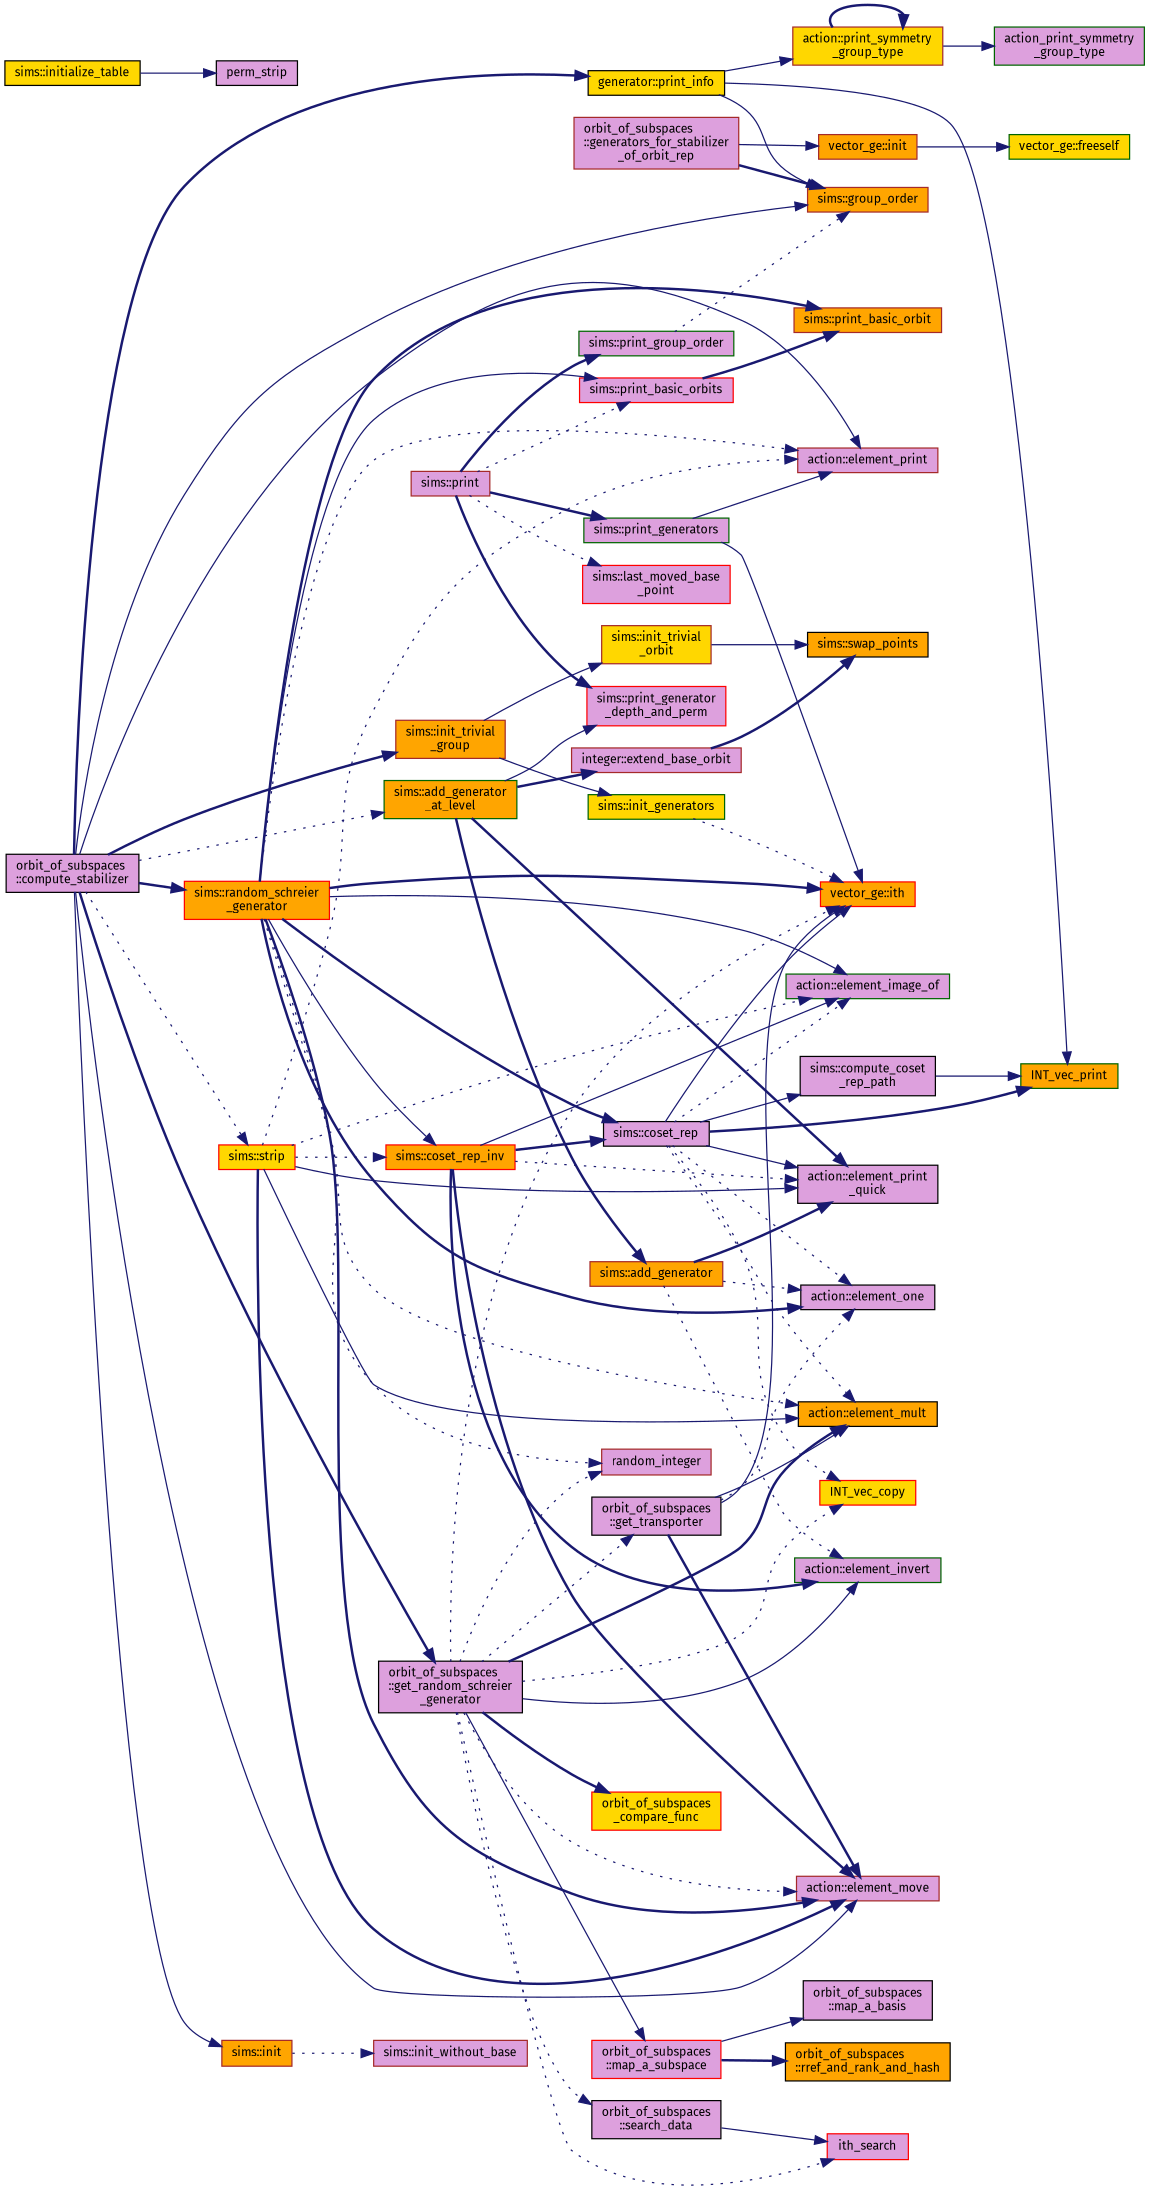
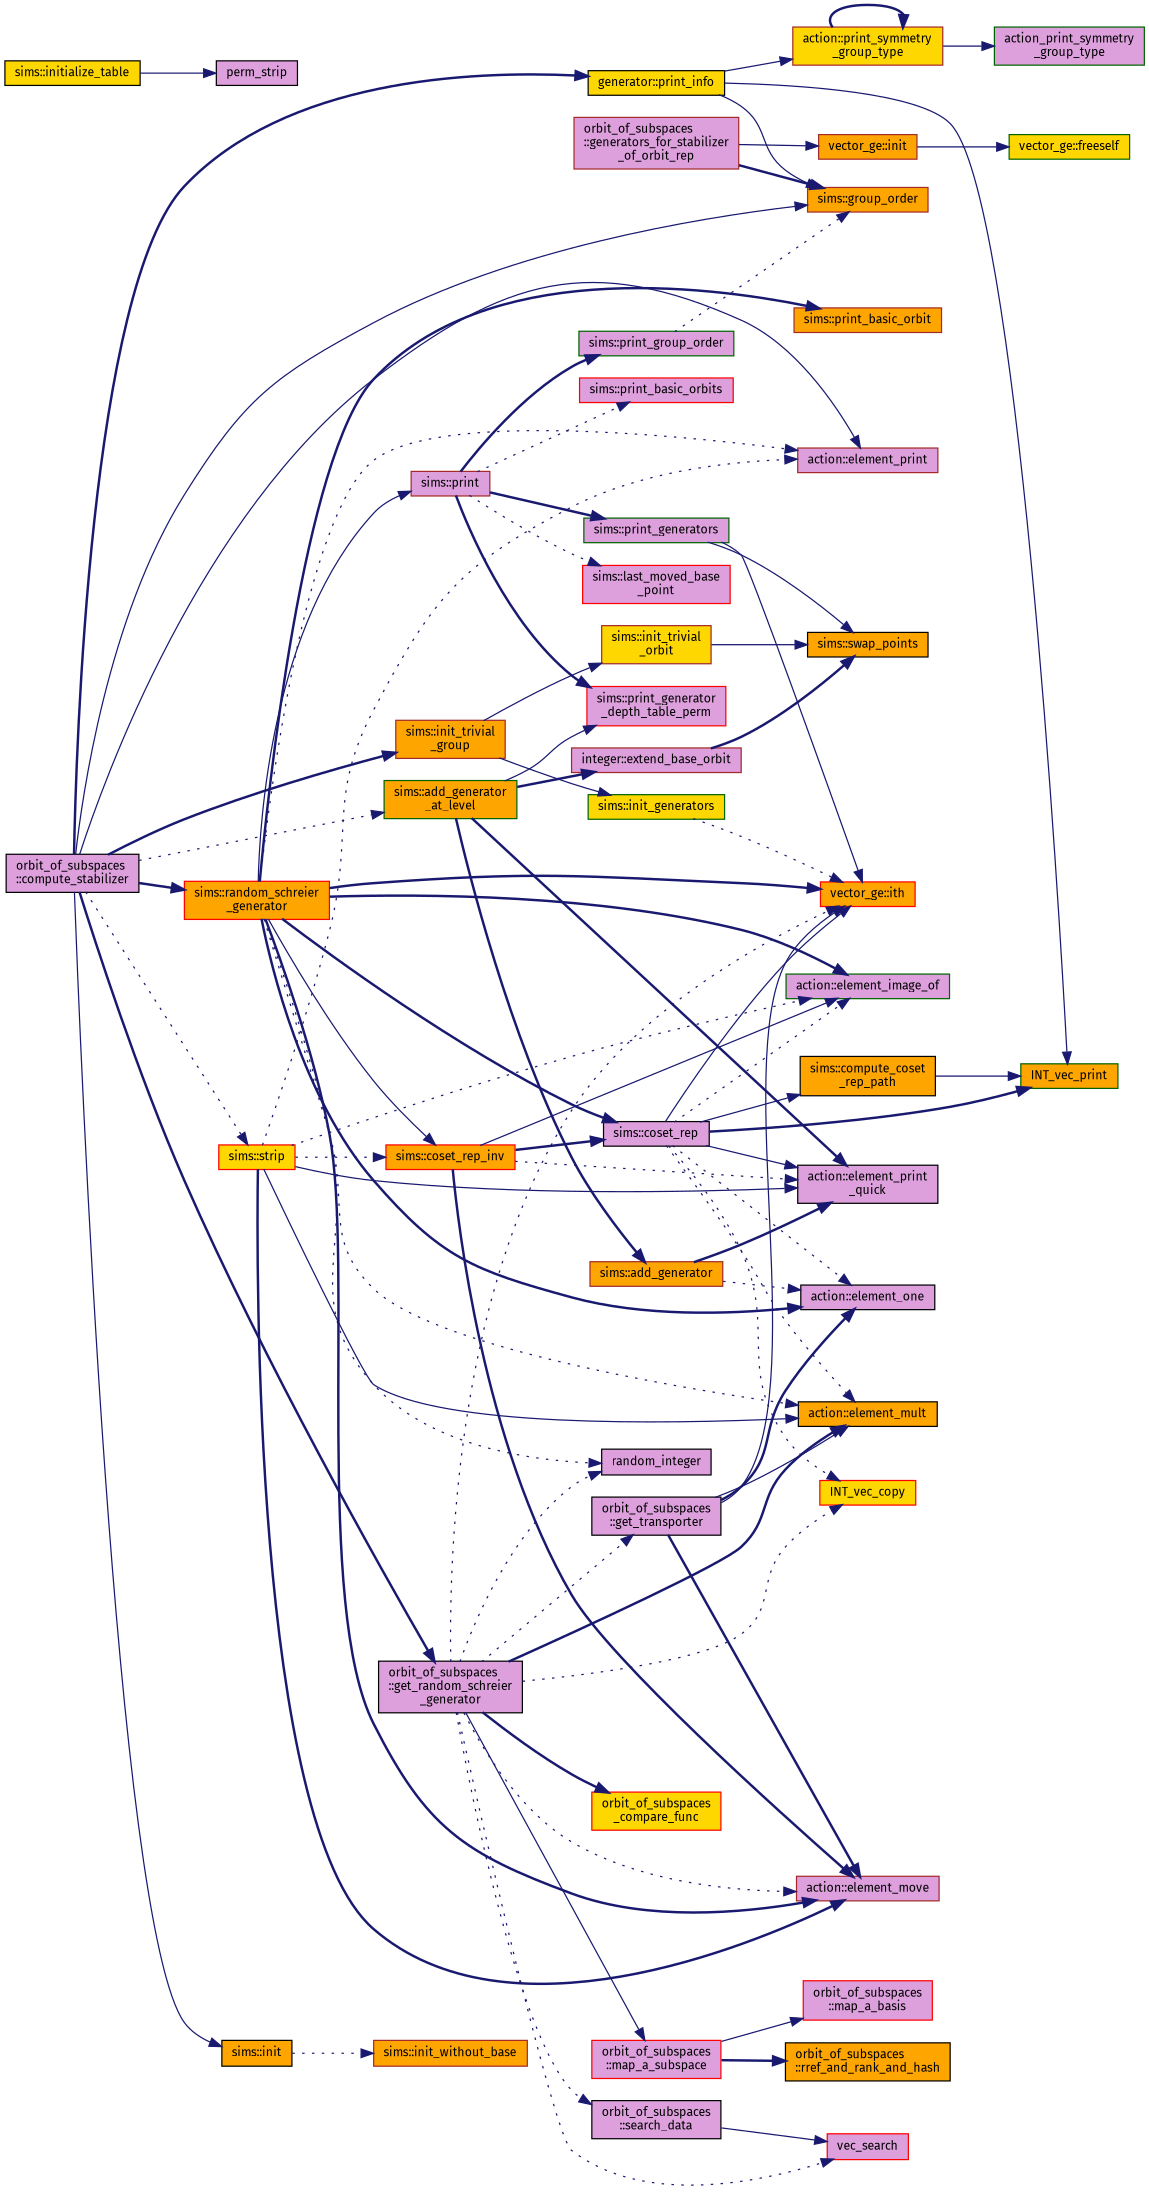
(764, 359) -> none
(756, 497) -> (779, 577)
(329, 502) -> (316, 603)
(656, 706) -> (656, 706)
(588, 905) -> (588, 905)
(868, 1076) -> (868, 1076)
(785, 1392) -> (785, 1392)
(656, 1462) -> (656, 1462)
(868, 1570) -> none
(224, 1704) -> none
(868, 2000) -> (868, 2000)
(257, 2053) -> (257, 2053)
(450, 2053) -> (450, 2053)
(868, 2147) -> (868, 2147)
